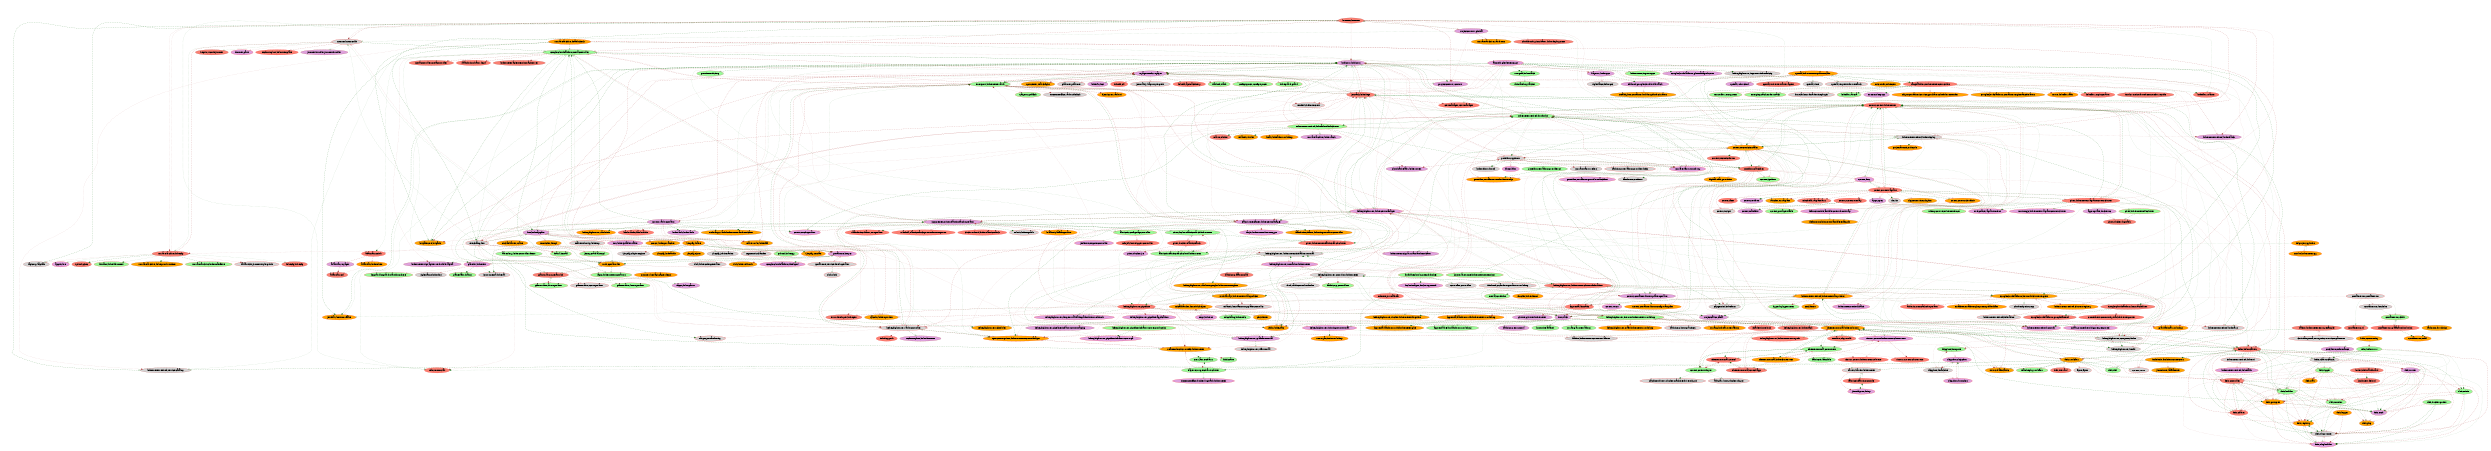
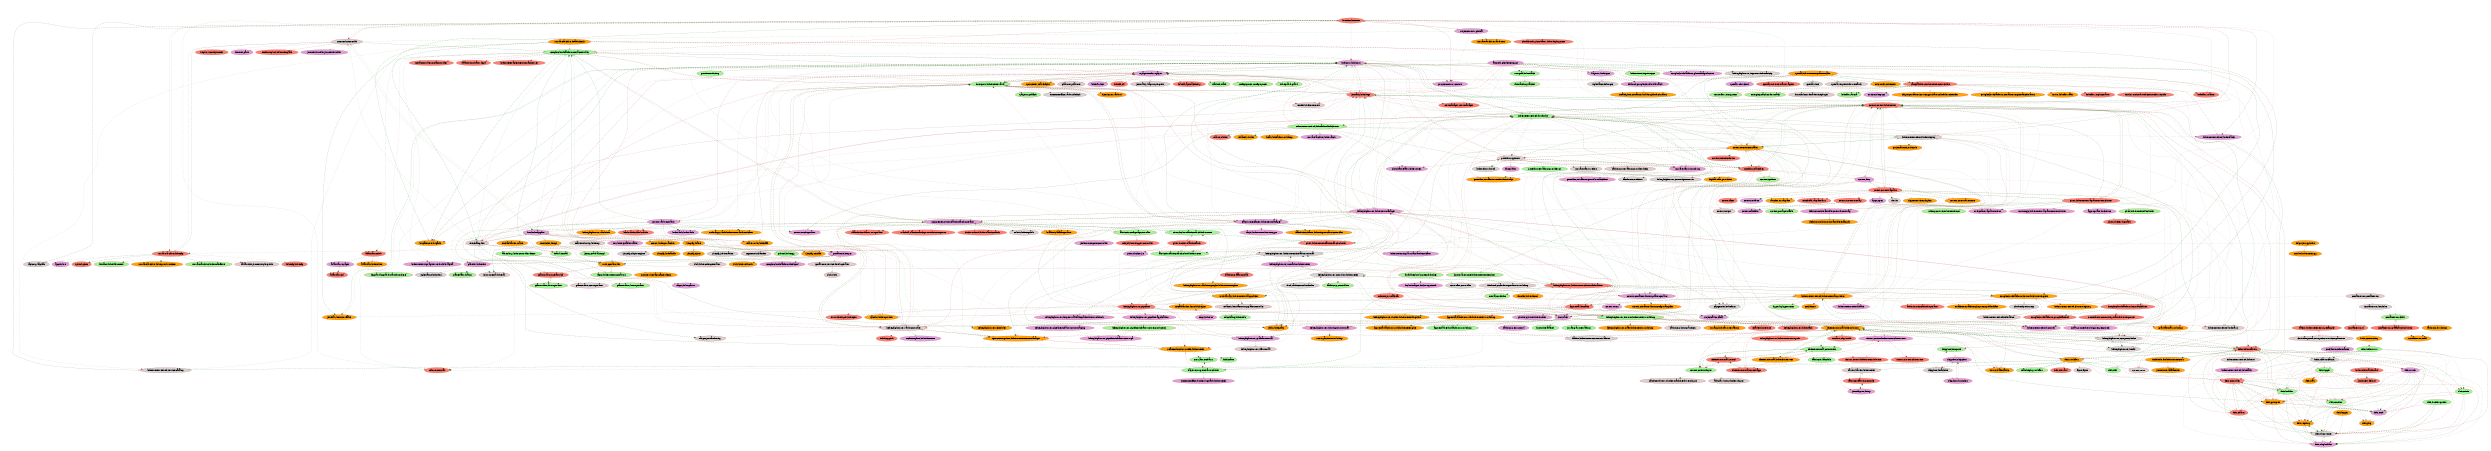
none -> (1676, 180)
(1963, 201) -> (1963, 201)
(1262, 317) -> none
